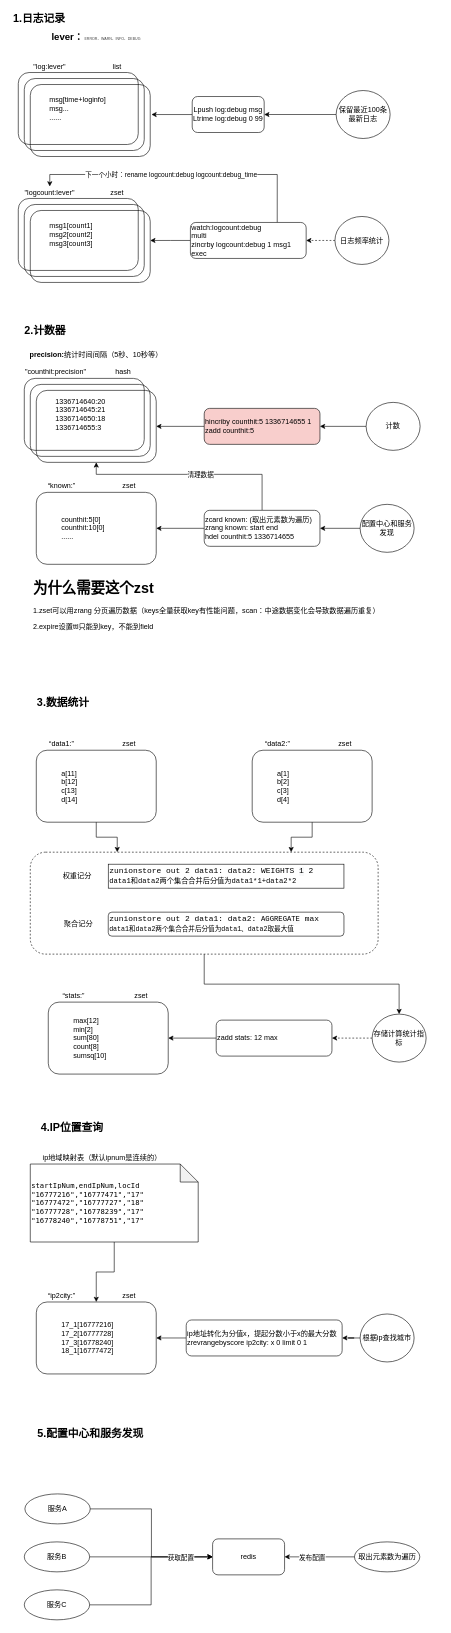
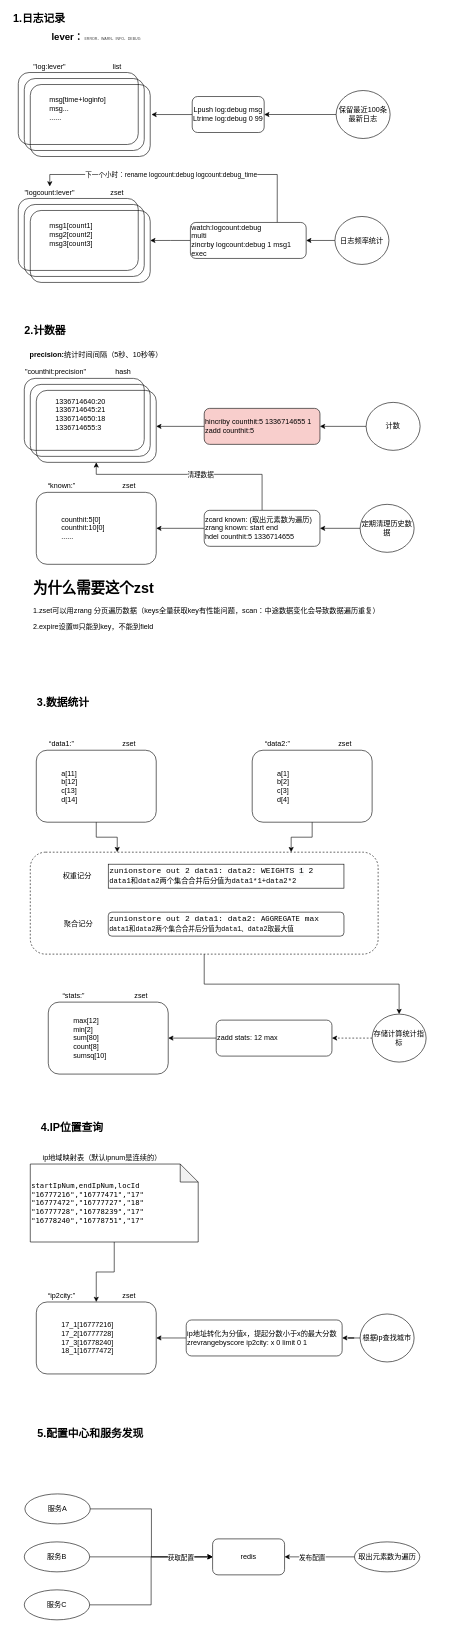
(323, 240) -> (323, 240)
(387, 528) -> (387, 528)
